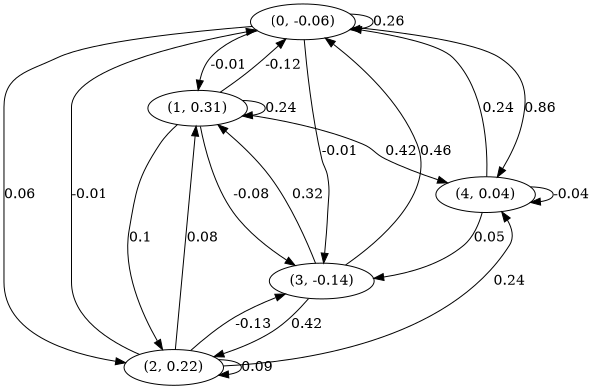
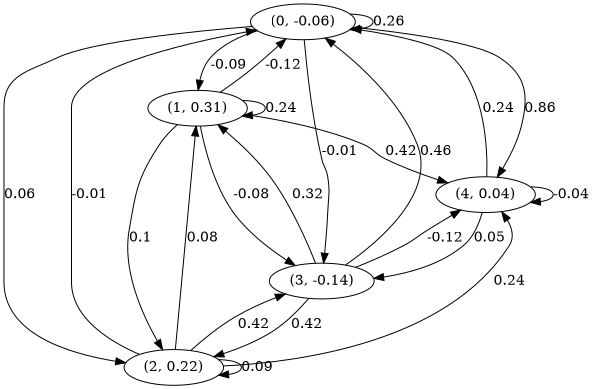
(229, 65) -> (229, 65)
none -> (406, 245)
(254, 324) -> (254, 324)
